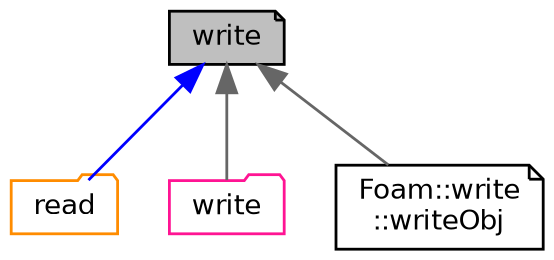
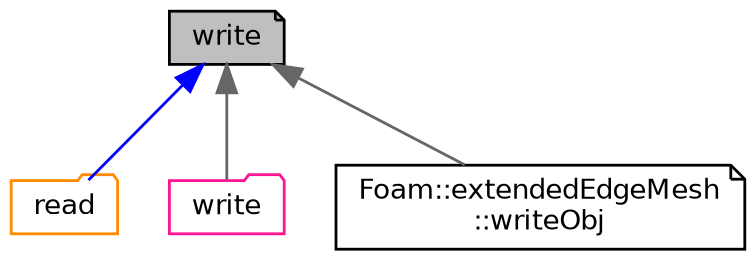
(440, 207) -> (540, 207)
